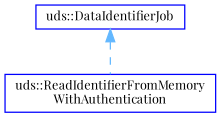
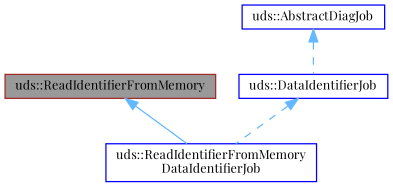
none -> (313, 17)
none -> (110, 86)
(110, 93) -> (211, 163)
